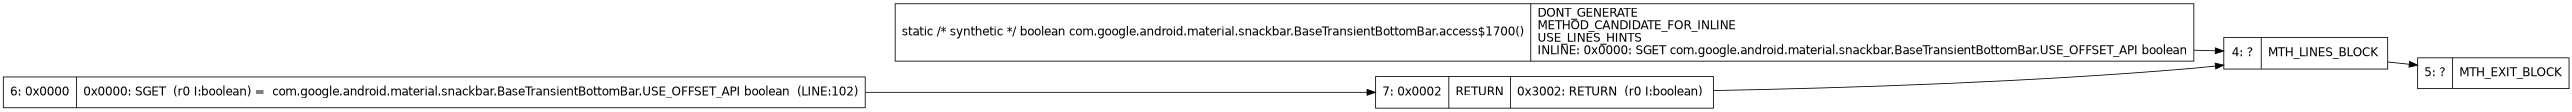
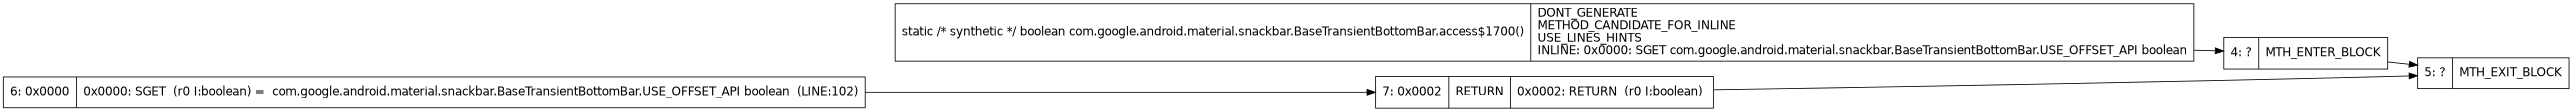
(2323, 53) -> (2323, 53)
(1965, 83) -> (2061, 84)
(1612, 92) -> (1612, 92)
